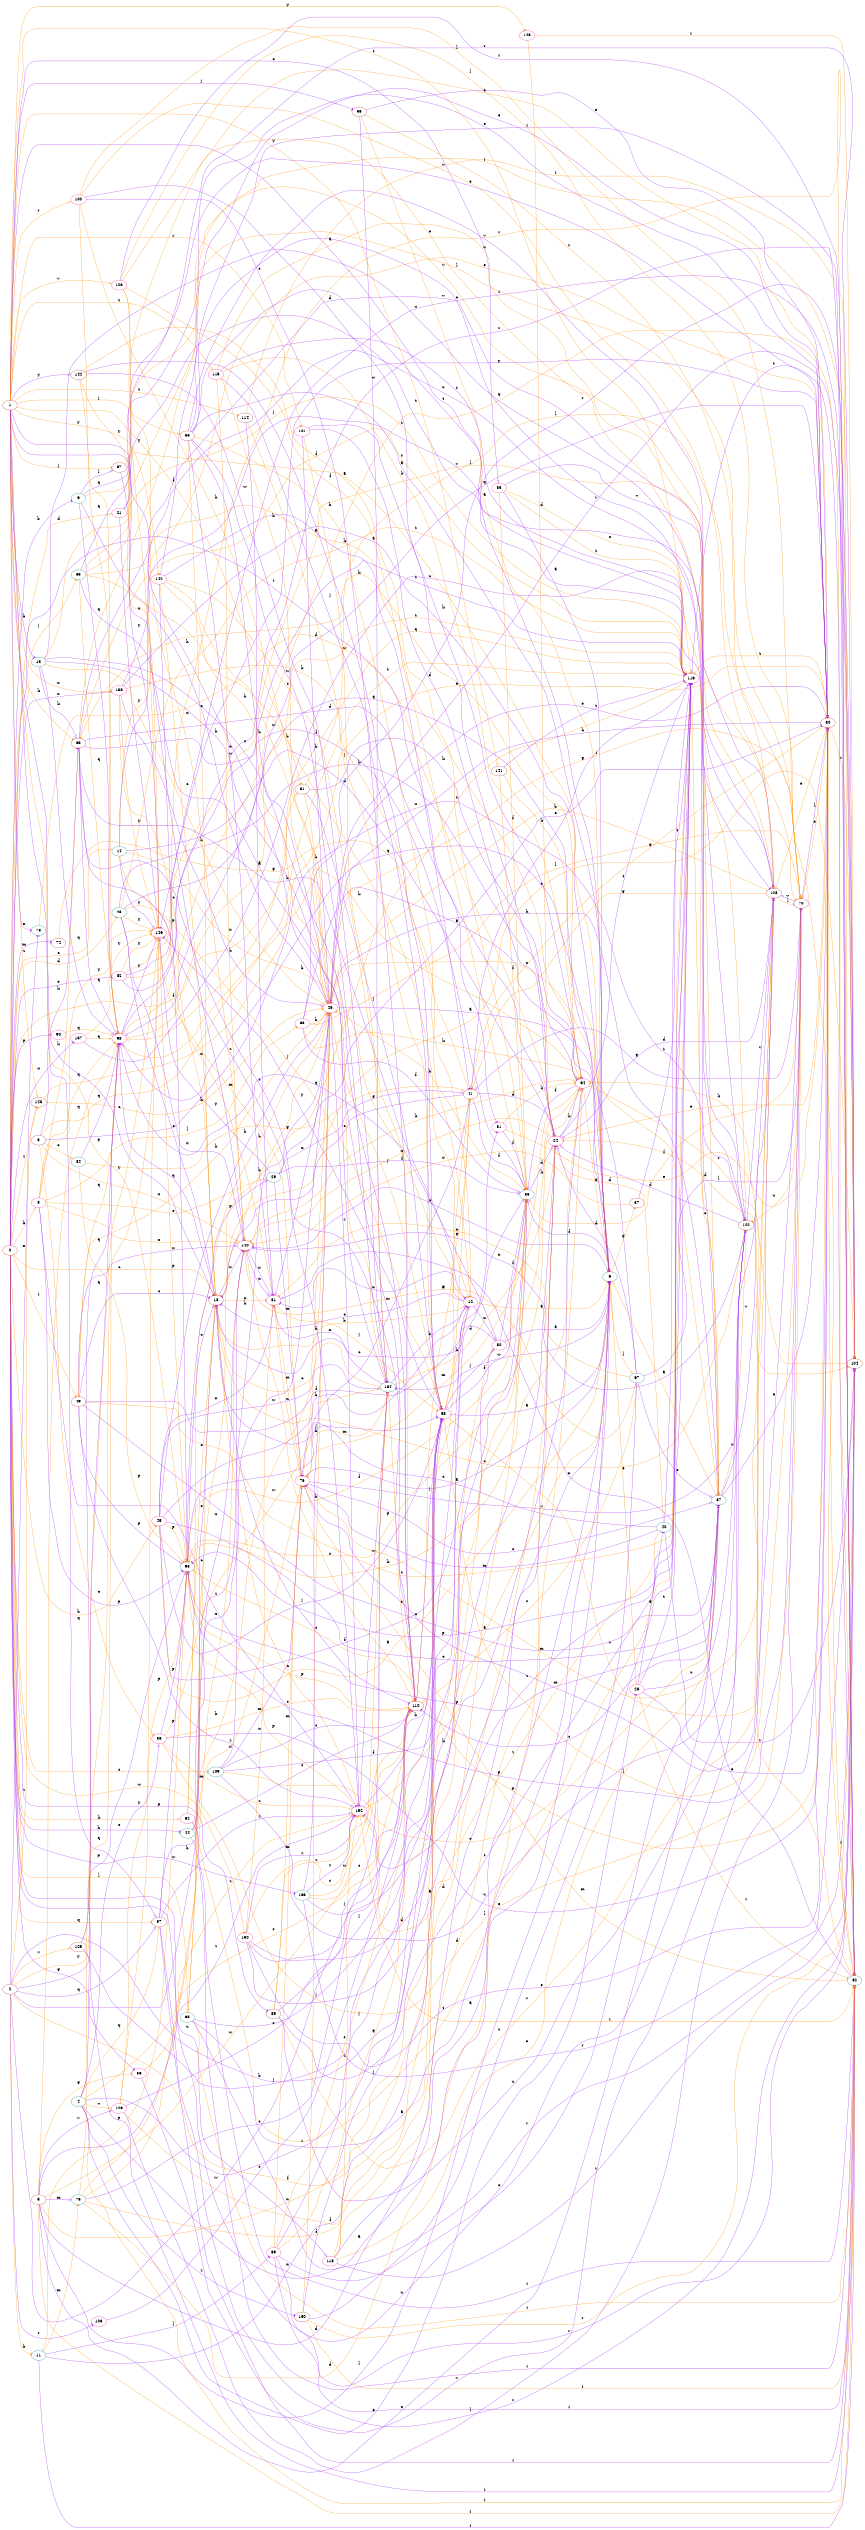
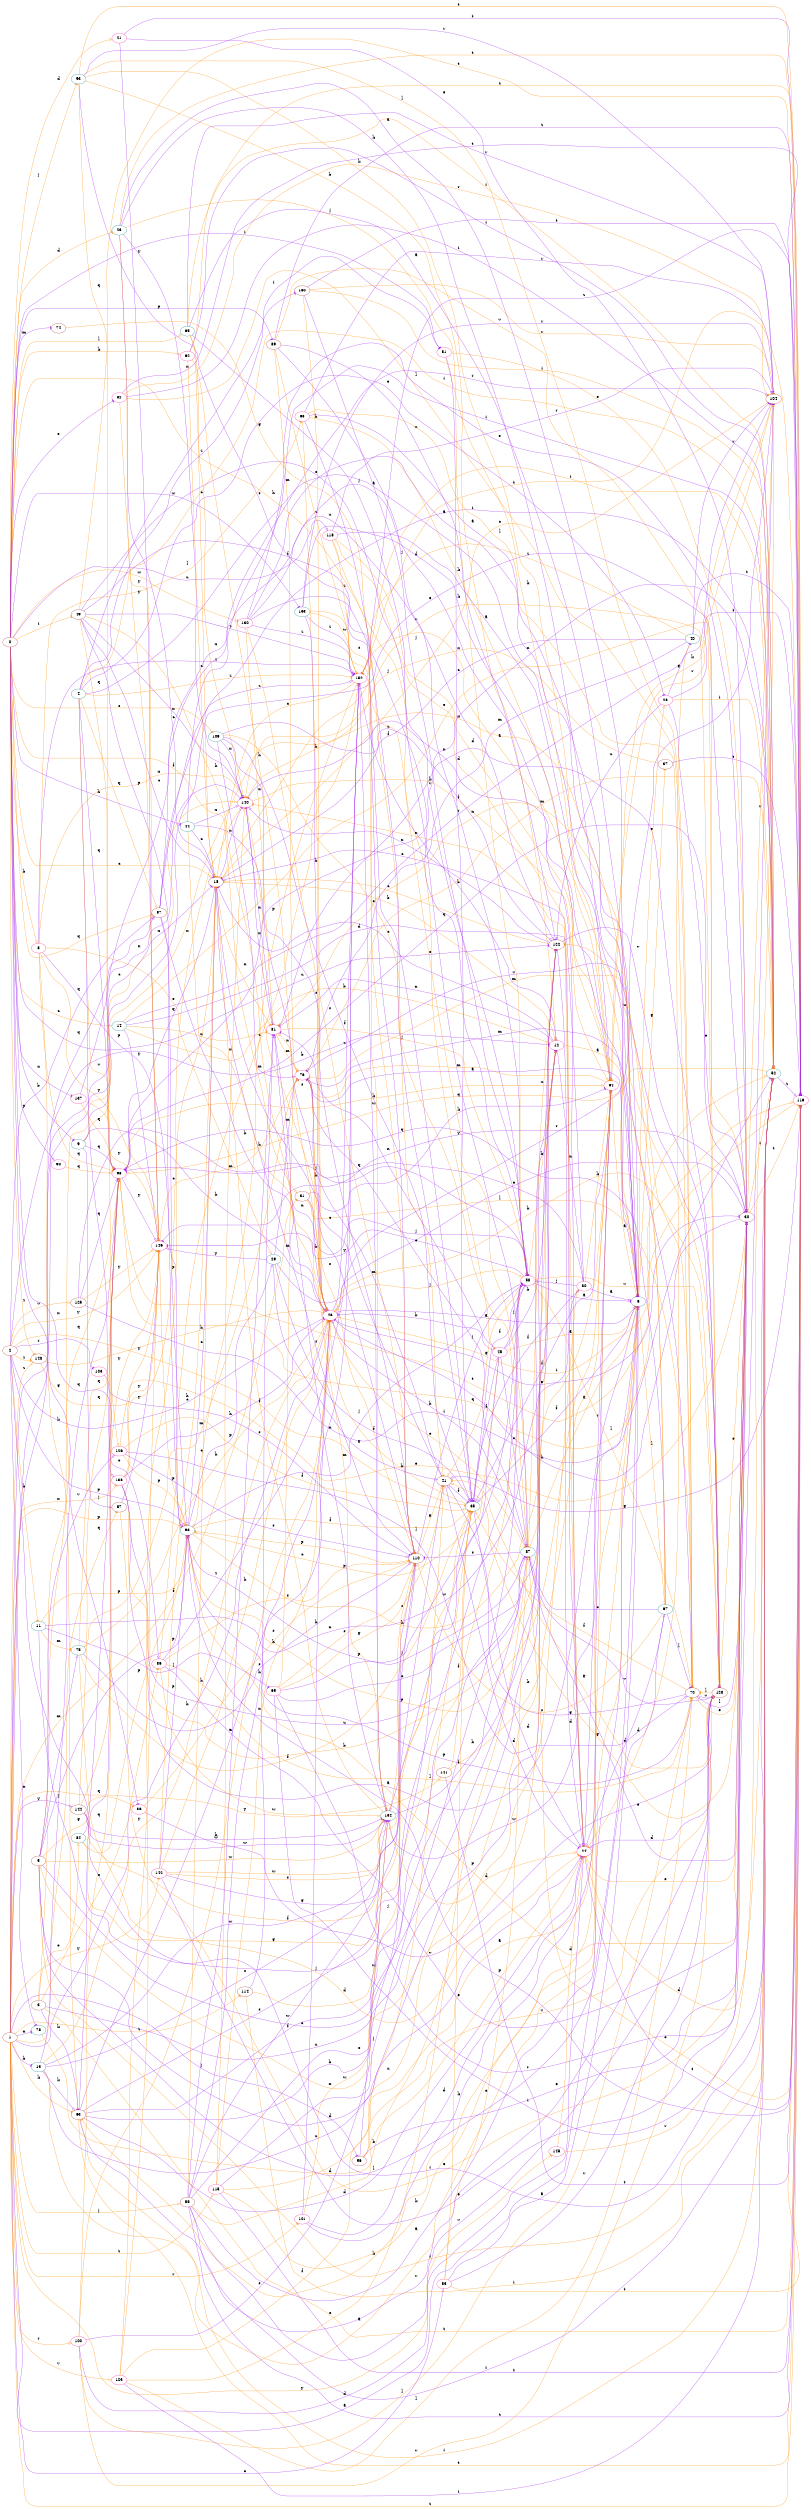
(569, 1116) -> (598, 1416)
(427, 1604) -> (483, 1434)
